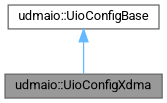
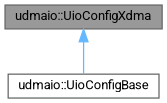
(84, 58) -> (84, 58)
